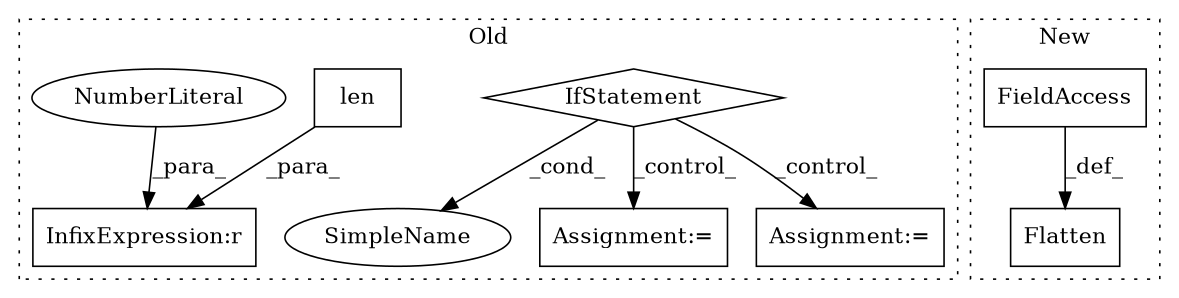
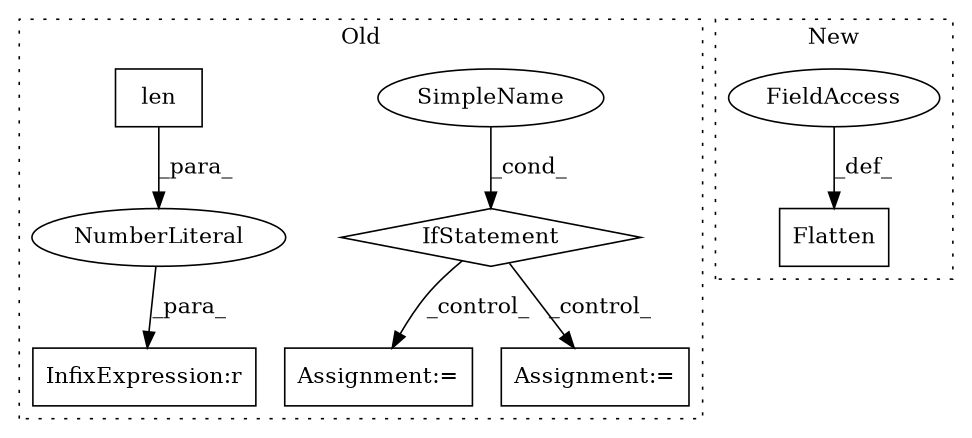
(1065, 98) -> (834, 98)
(527, 161) -> (491, 160)
(258, 163) -> (159, 160)
